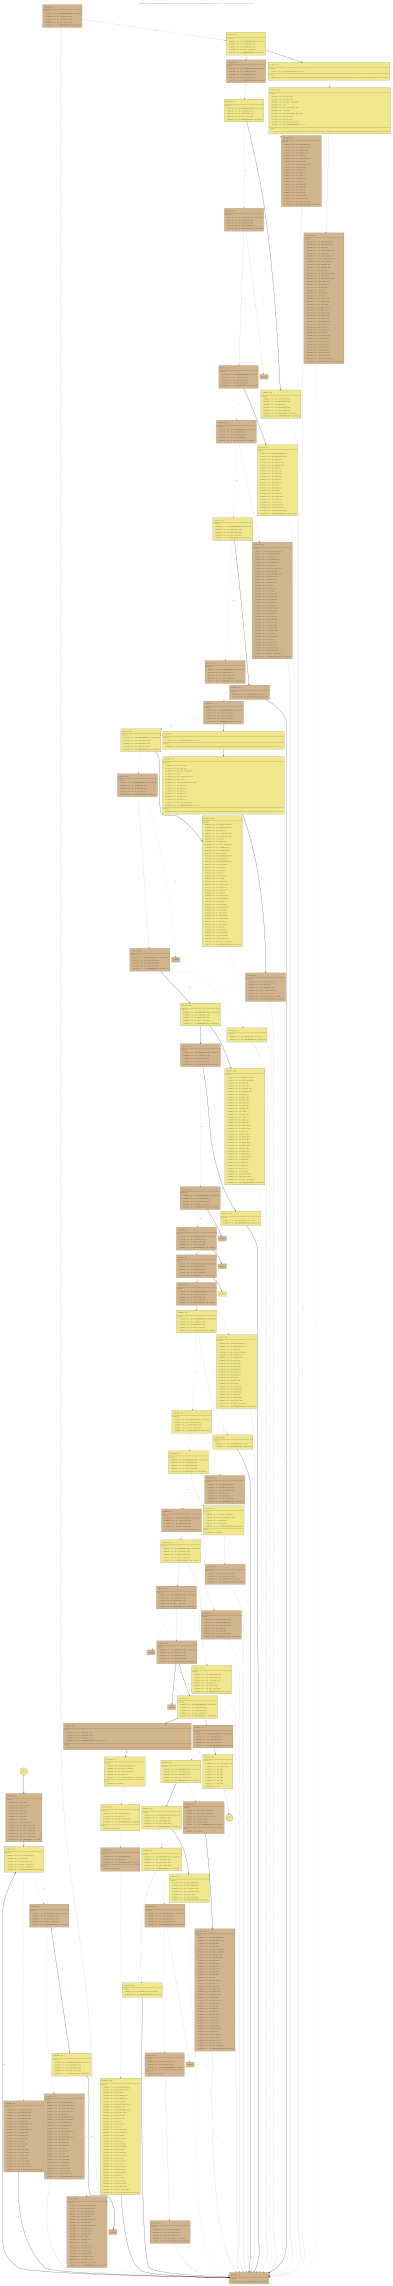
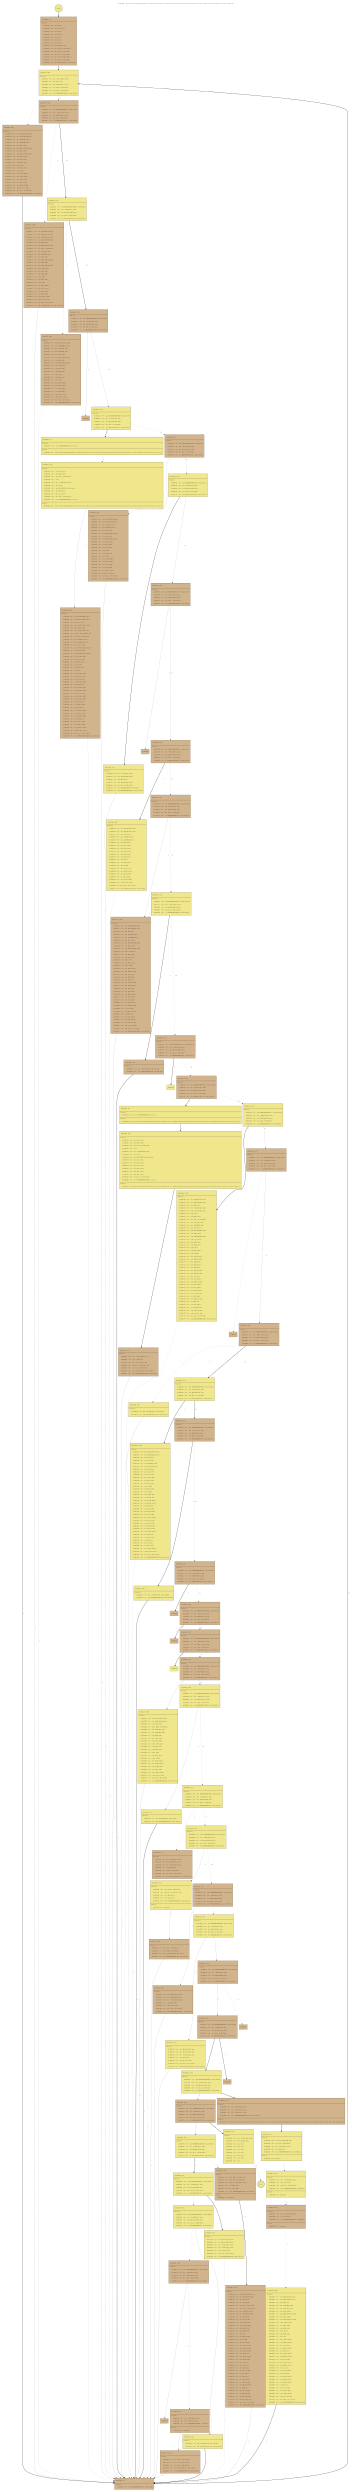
none -> (171, 1087)
(88, 2161) -> (77, 265)
